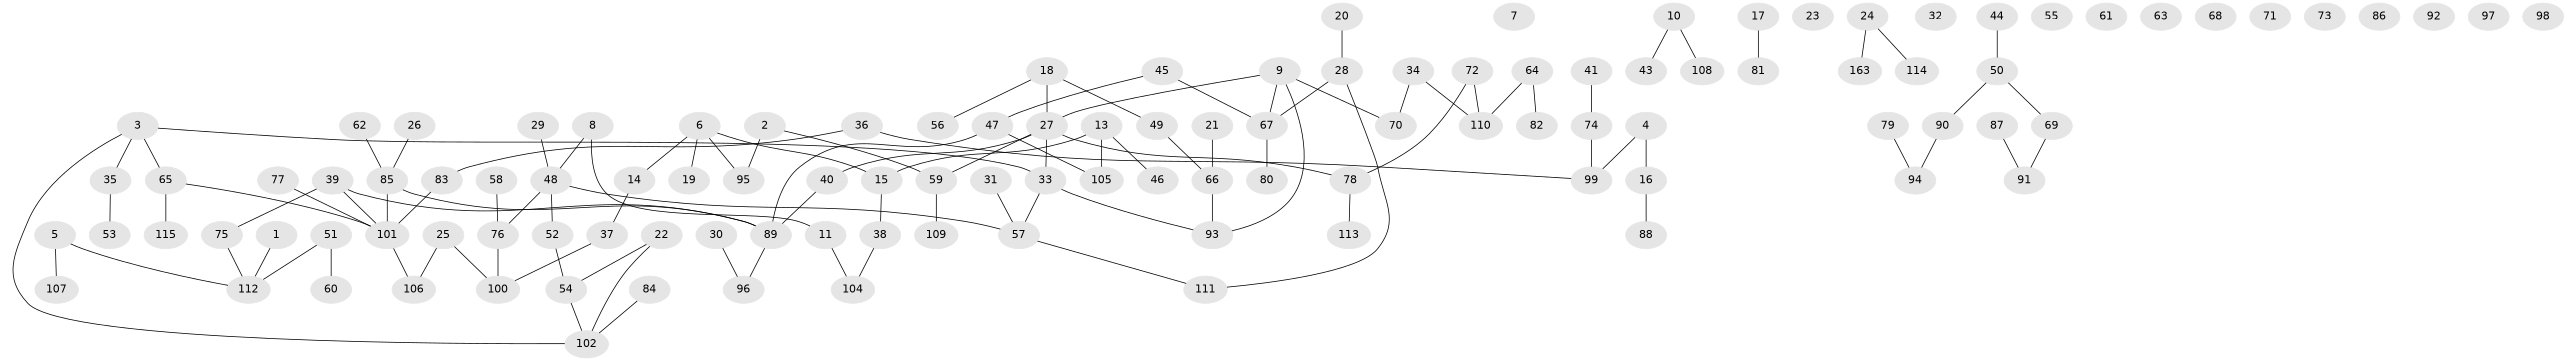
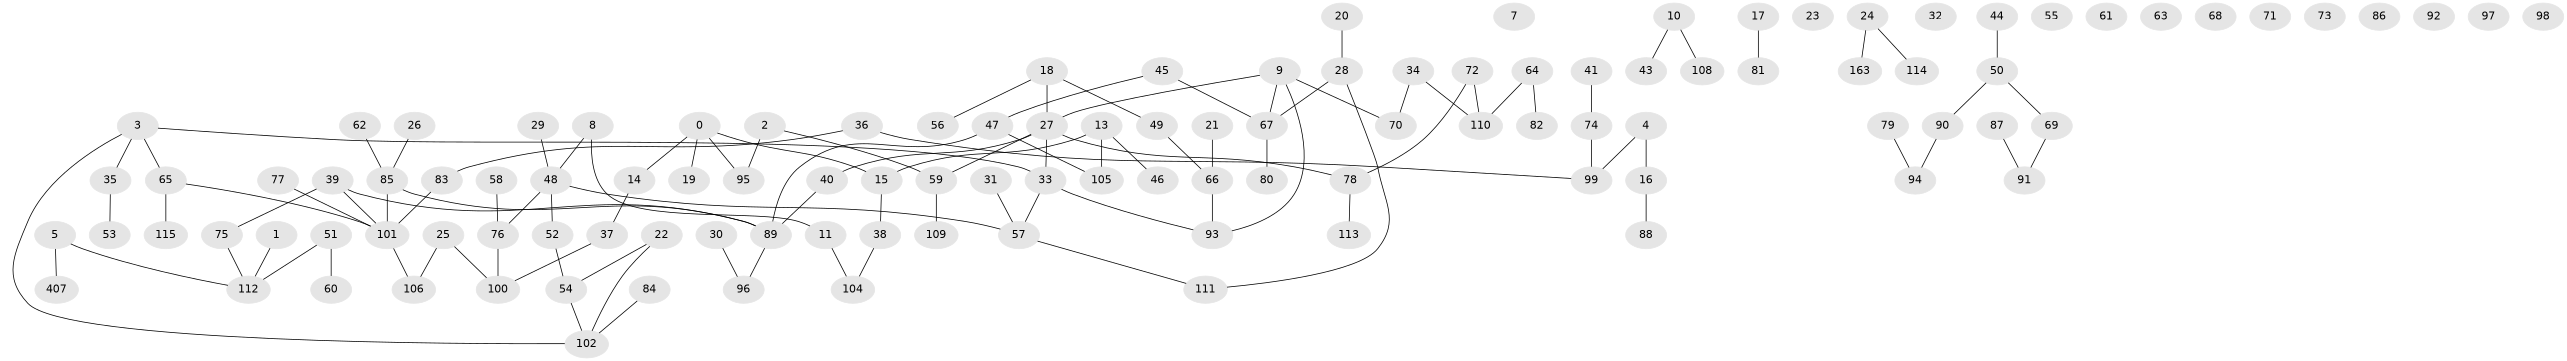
(700, 126) -> (700, 126)
(57, 290) -> (57, 290)
